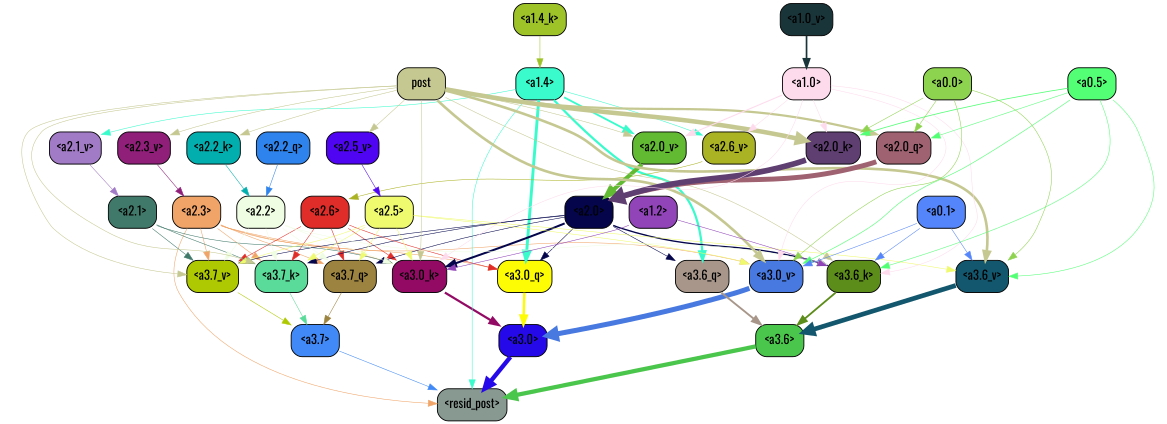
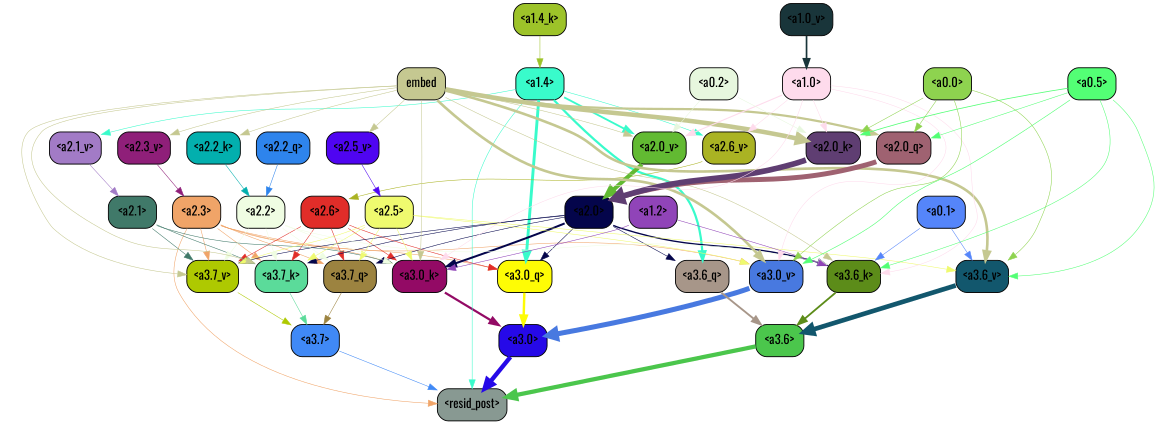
(421, 84) -> (421, 84)
none -> (714, 84)
(865, 244) -> none
